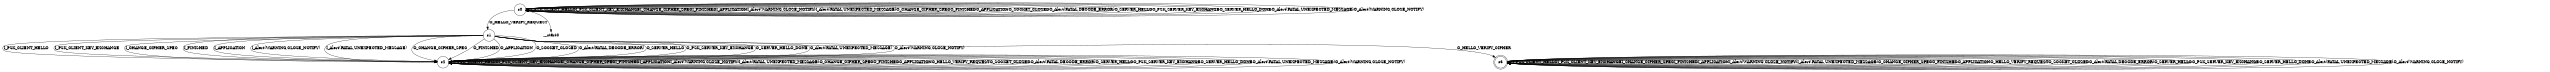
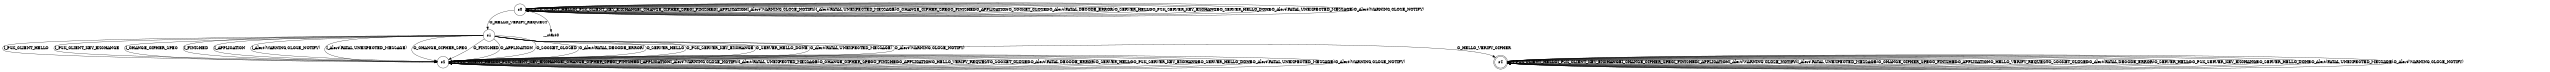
(1501, 62) -> (1501, 62)
